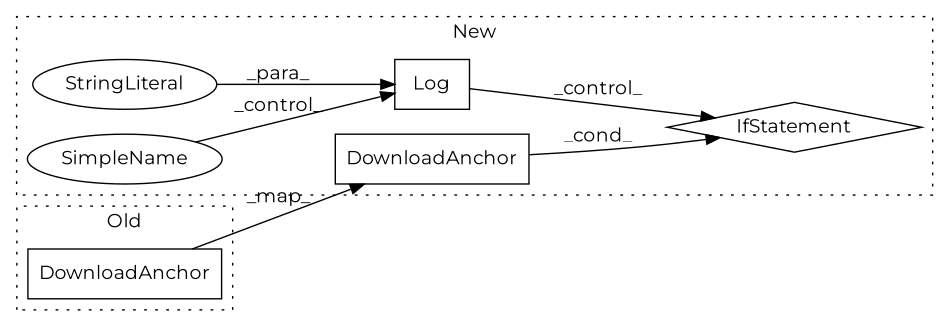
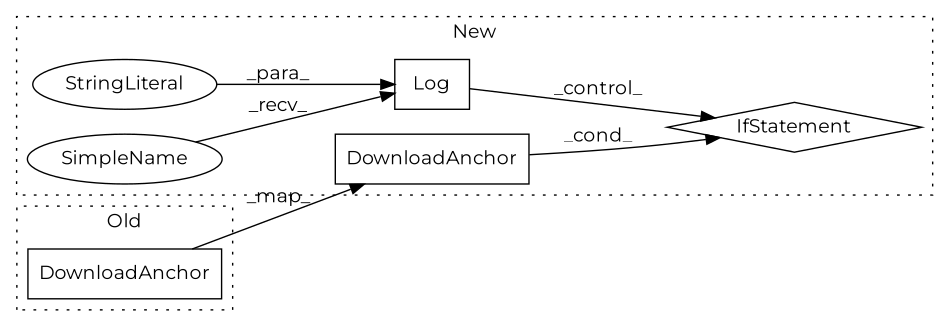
(279, 106) -> (279, 106)
